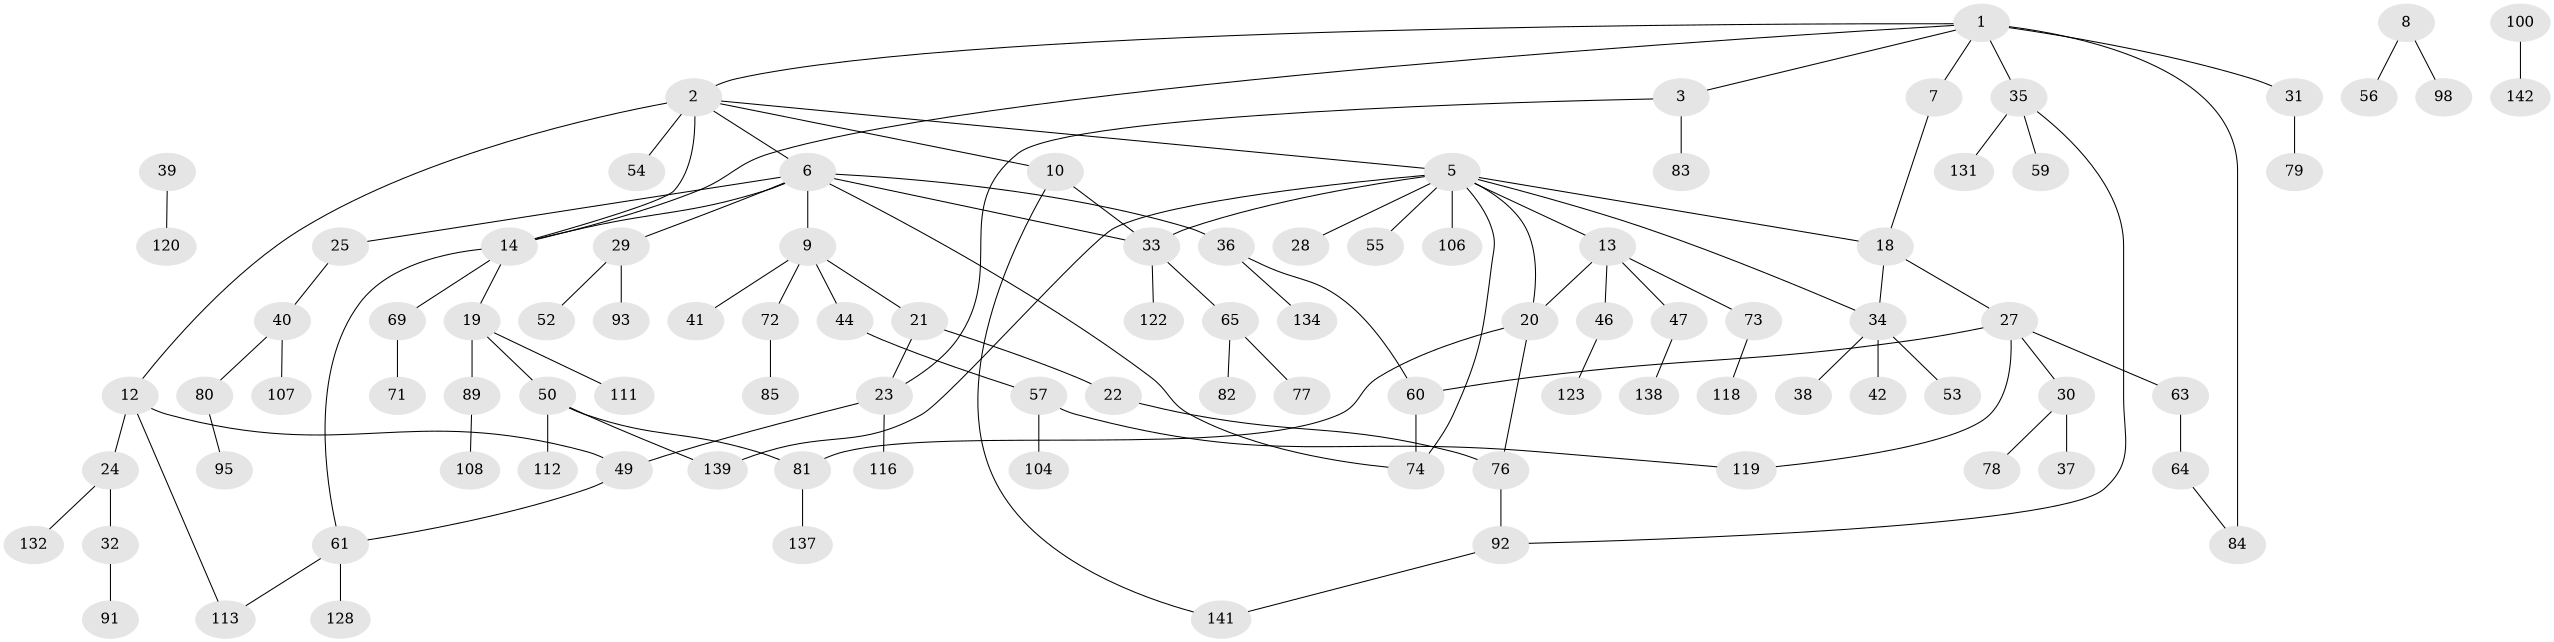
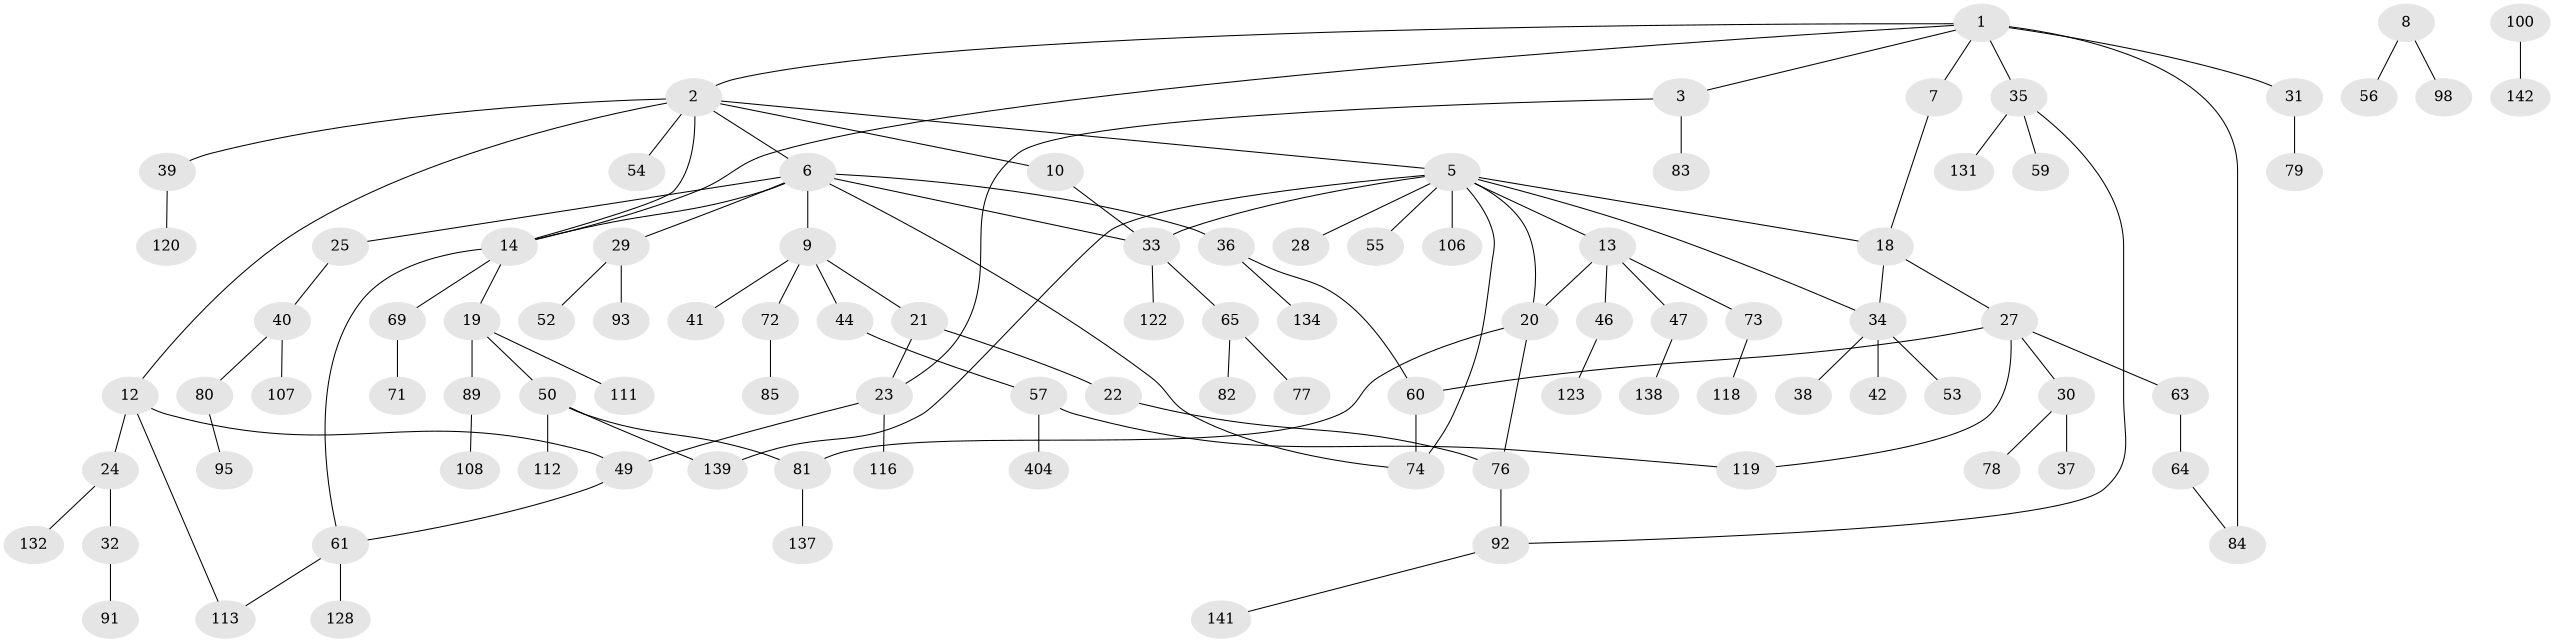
none -> (426, 116)
(985, 452) -> none
(1039, 470) -> (1039, 470)
